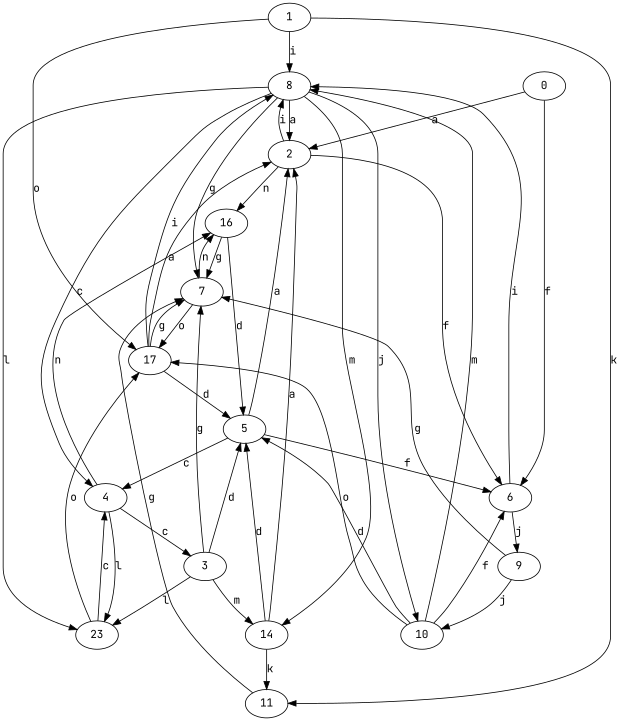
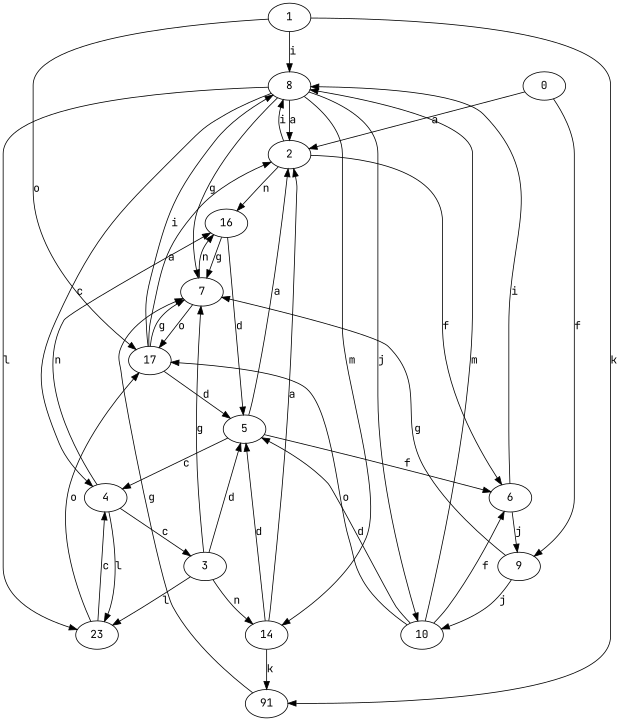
(544, 292) -> (574, 329)
(237, 601) -> (237, 601)
(267, 704) -> (267, 704)
